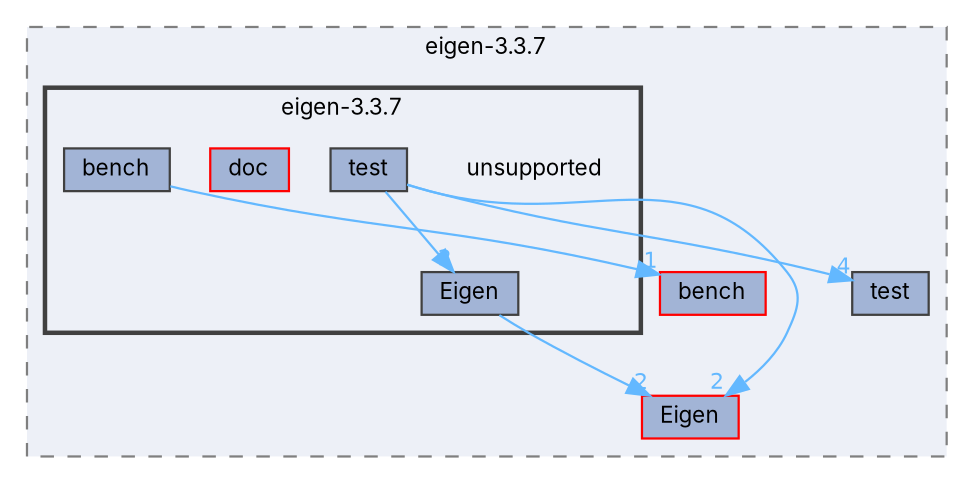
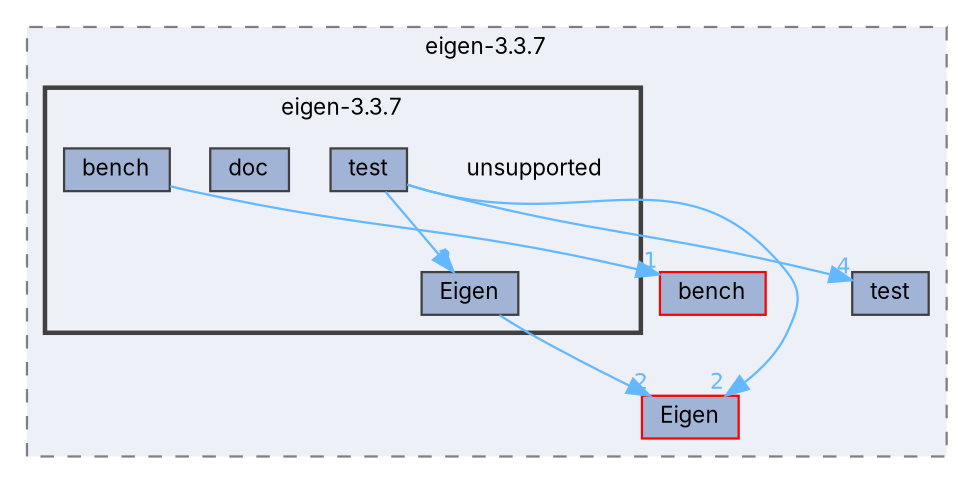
(250, 170) -> (250, 170)
